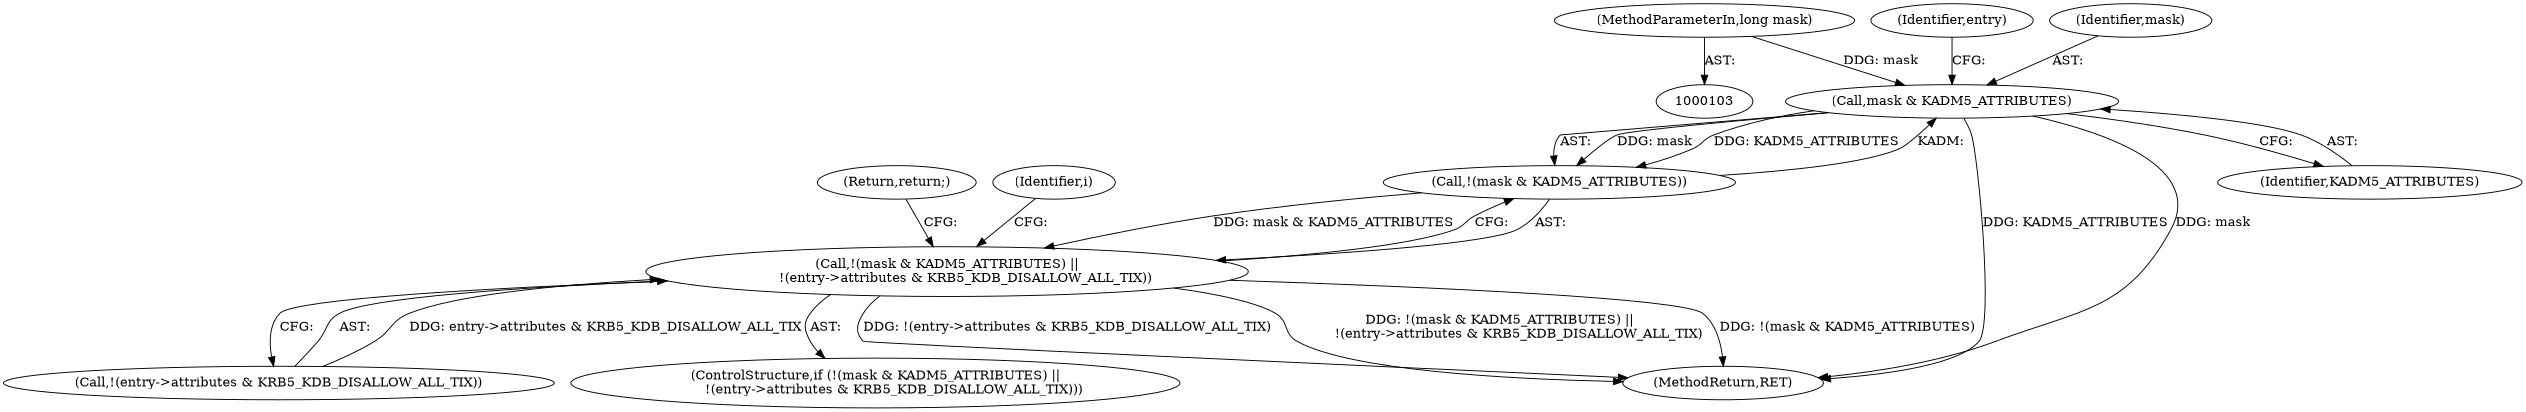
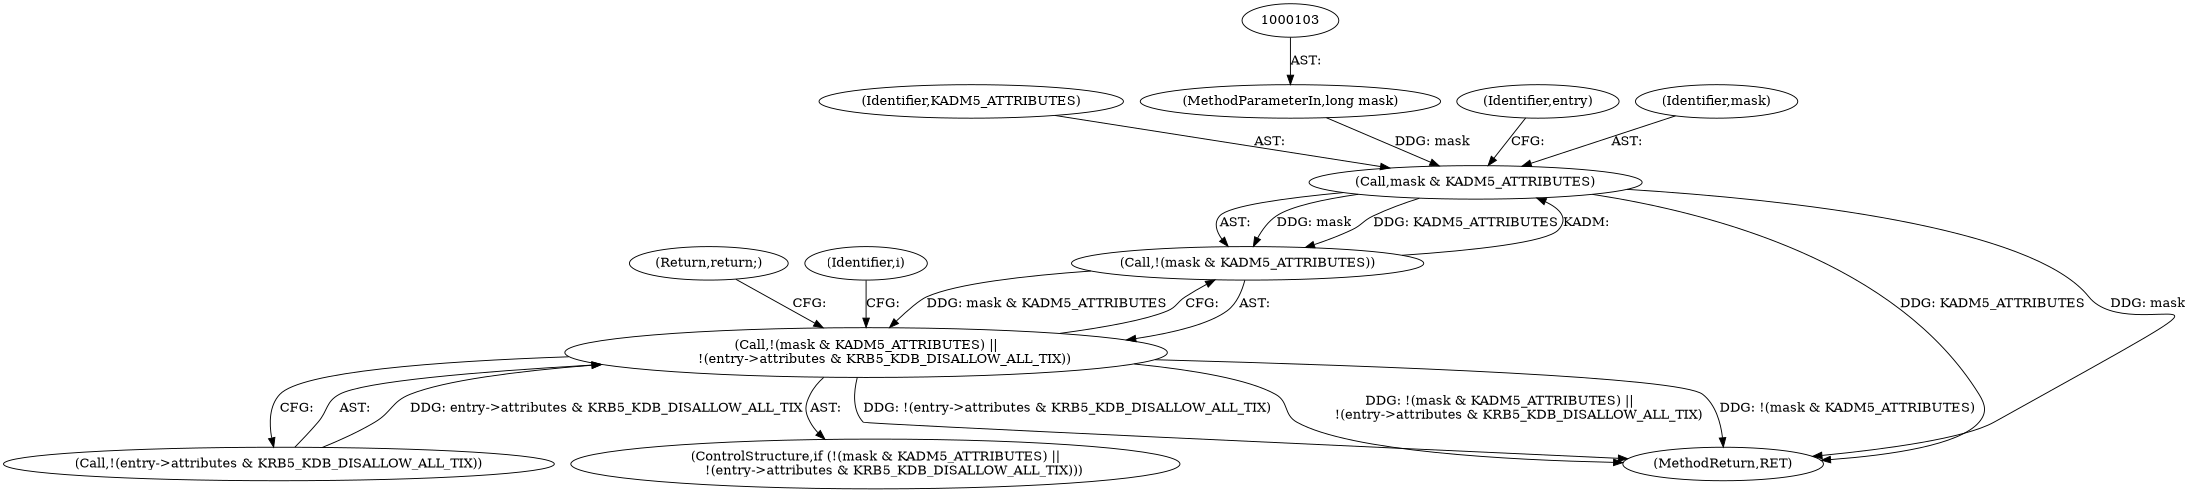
(1704, 56) -> (1290, 56)
(2192, 132) -> none
